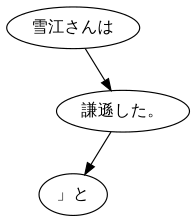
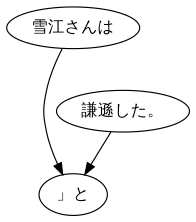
(95, 65) -> (44, 106)
